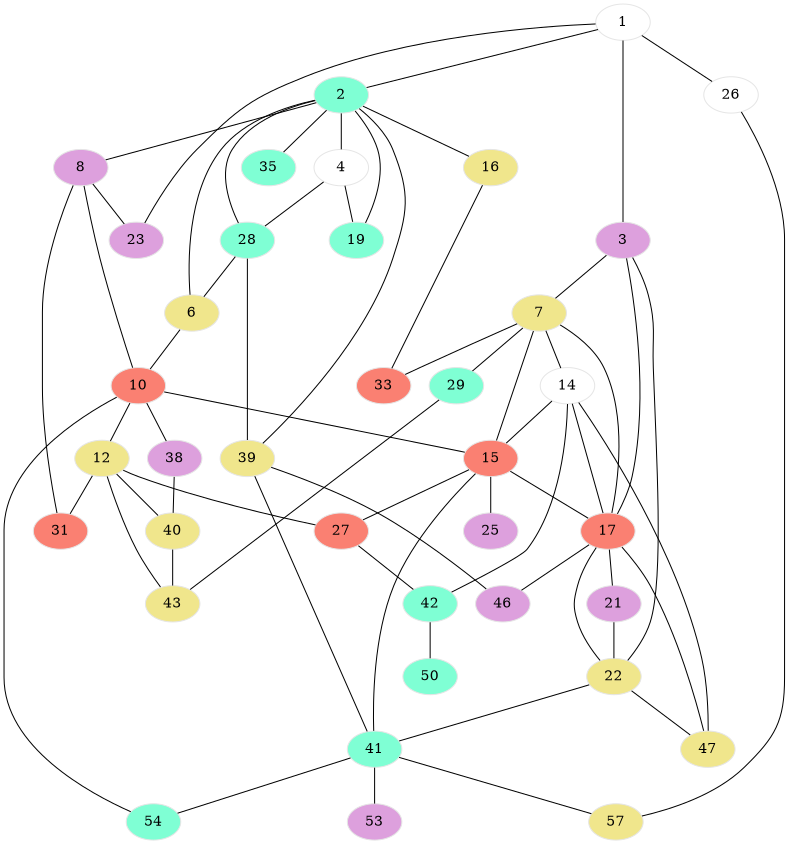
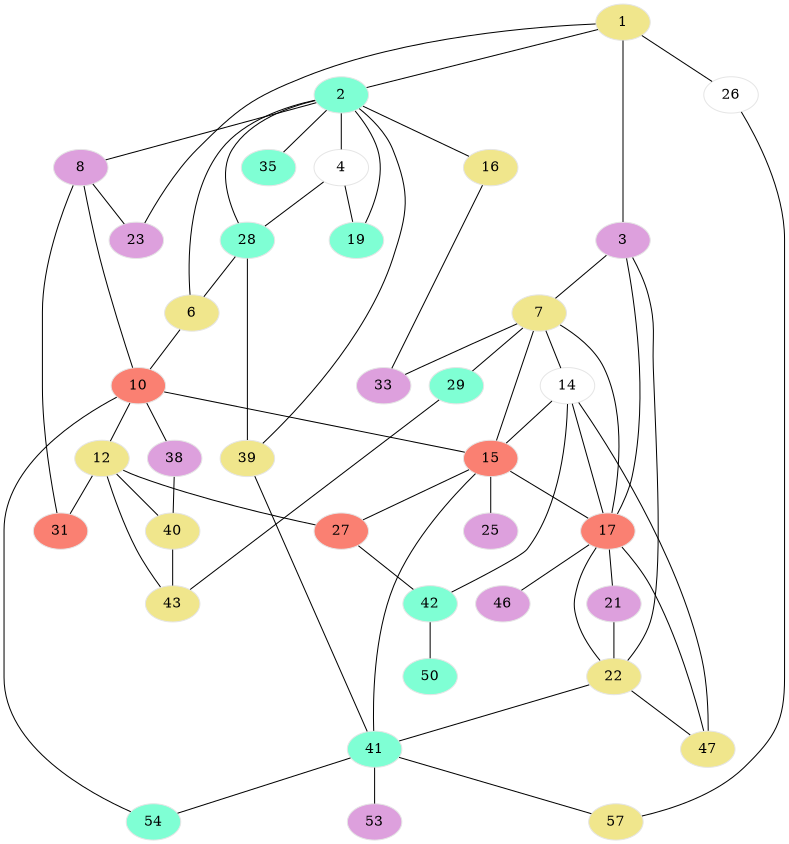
(623, 22) -> (623, 22)
(384, 386) -> (384, 386)
(385, 517) -> none
